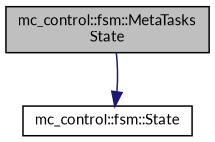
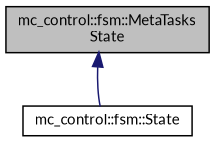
(118, 72) -> (98, 87)
